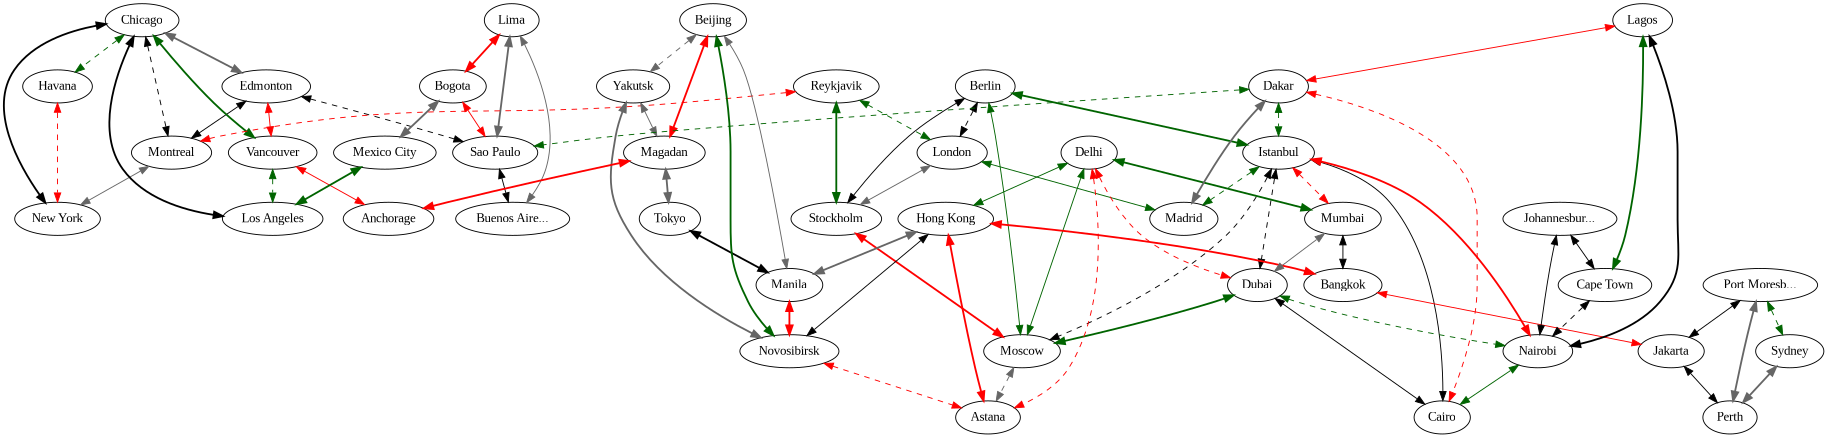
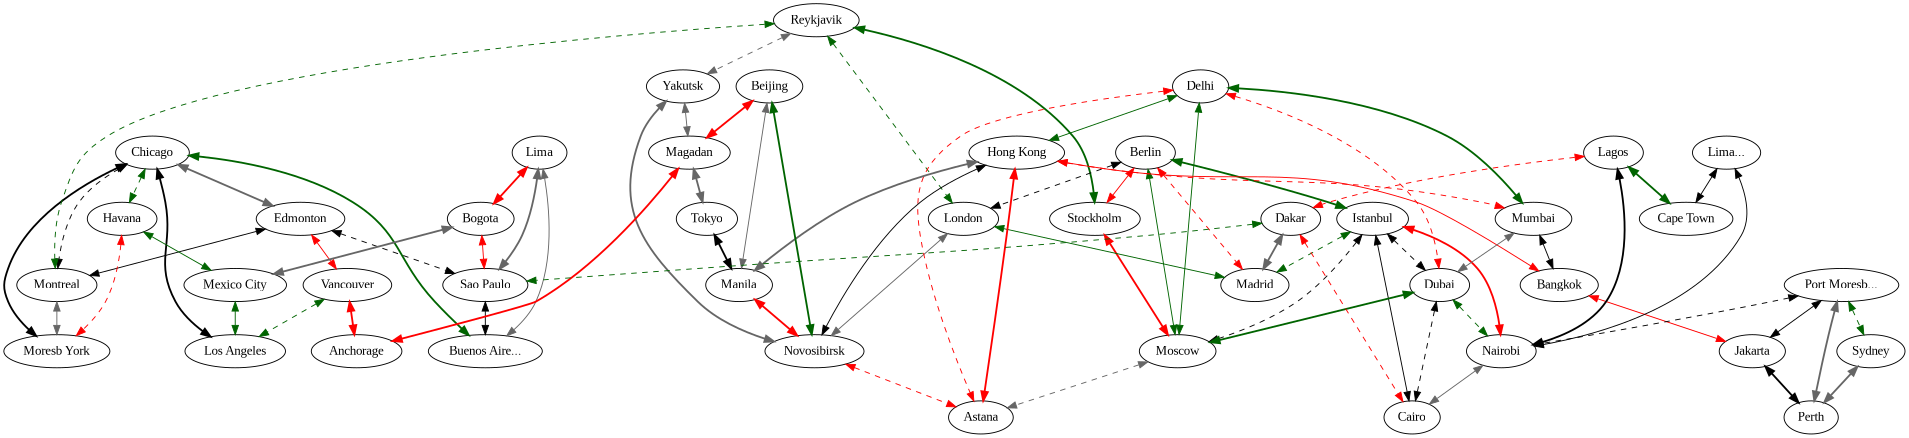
(673, 53) -> (749, 54)
(1461, 53) -> (1447, 176)
(201, 90) -> (355, 204)
(512, 111) -> (362, 67)
(1279, 119) -> none
(900, 144) -> (1121, 185)
(895, 185) -> (889, 285)
(1310, 185) -> (1282, 181)
(336, 188) -> (352, 318)
(324, 189) -> (235, 318)
(58, 219) -> (57, 351)
none -> (1200, 219)
(1560, 219) -> (1727, 153)
(1139, 240) -> (1391, 195)
none -> (186, 256)
(1571, 318) -> (1678, 320)
(1350, 351) -> (1426, 351)
(1489, 385) -> (1456, 385)
(1701, 385) -> (1782, 385)
